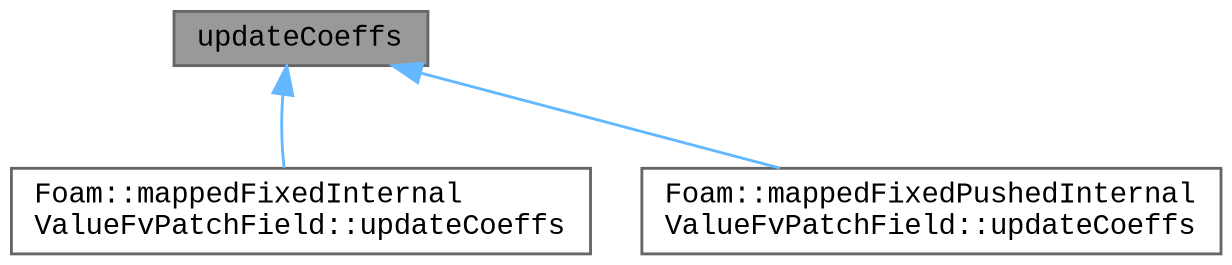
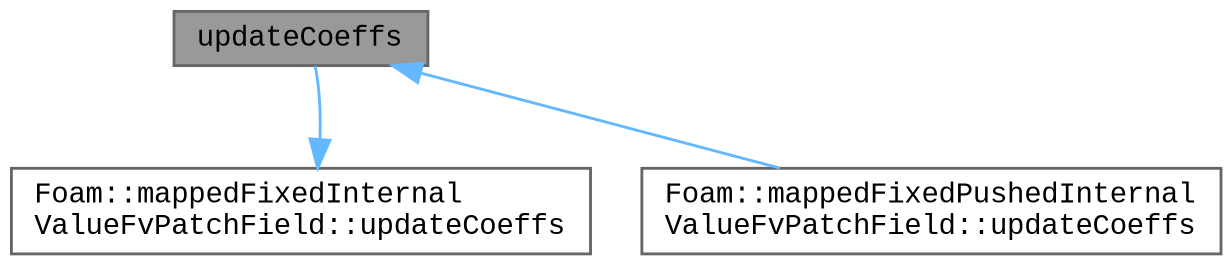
(282, 131) -> (320, 102)
